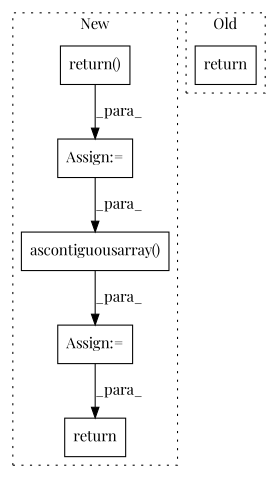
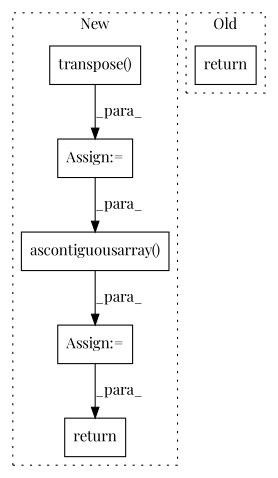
(95, 65) -> (95, 65)
